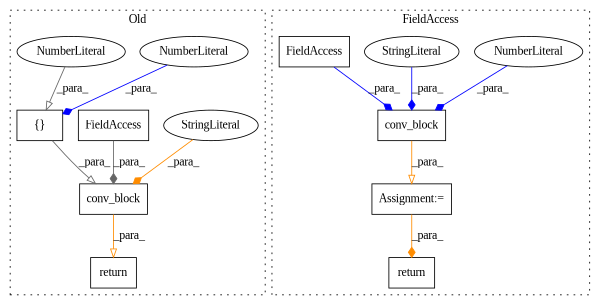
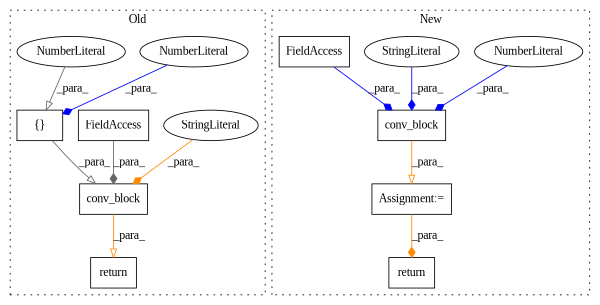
(431, 20) -> (431, 20)
